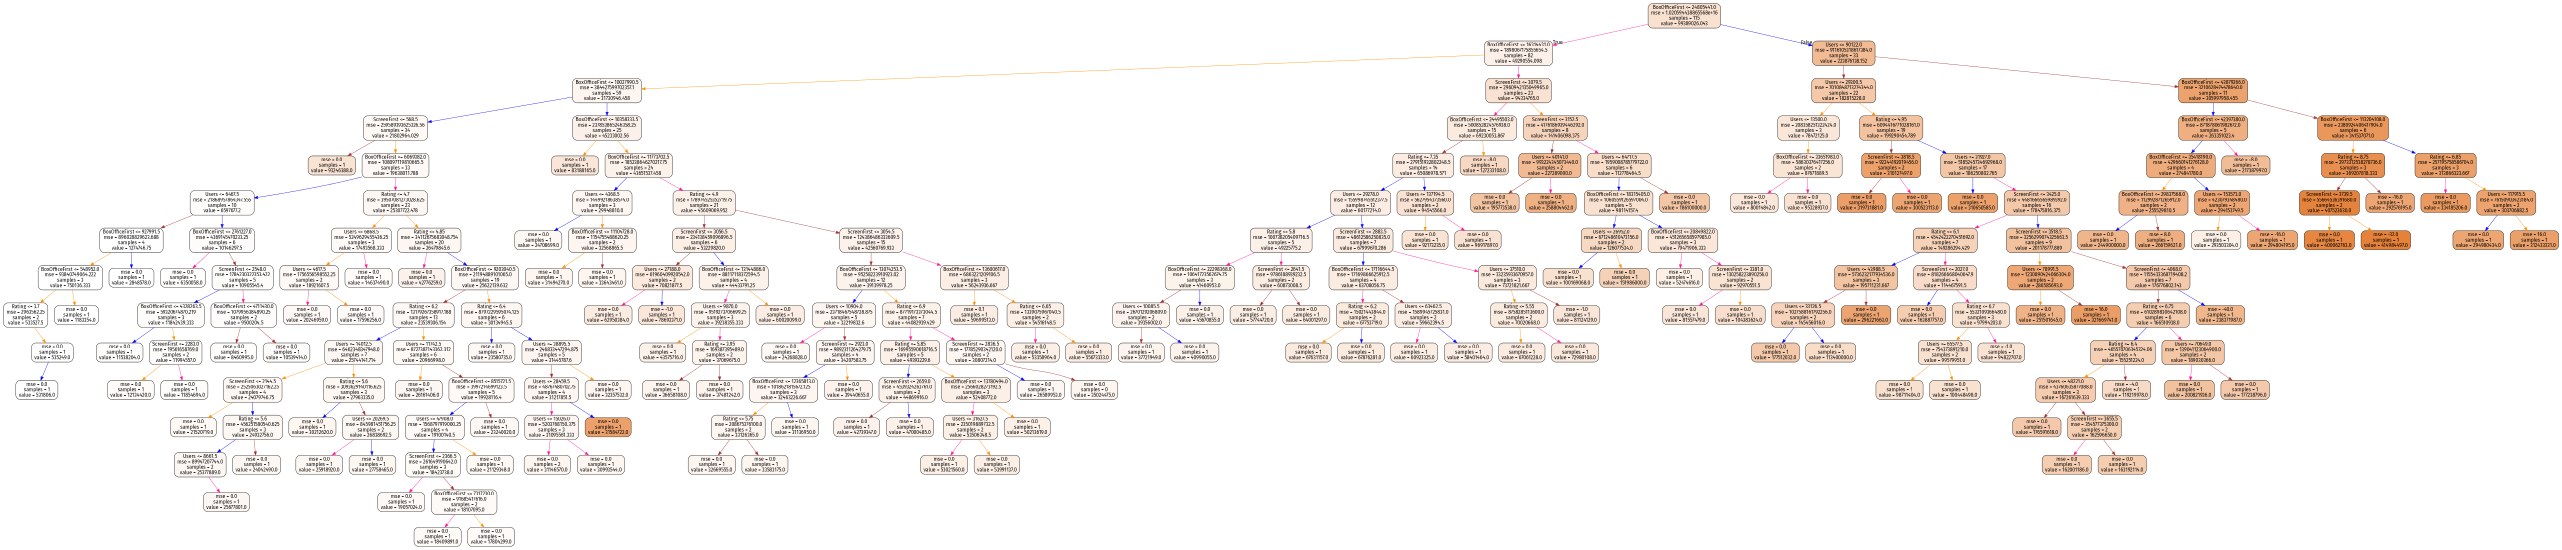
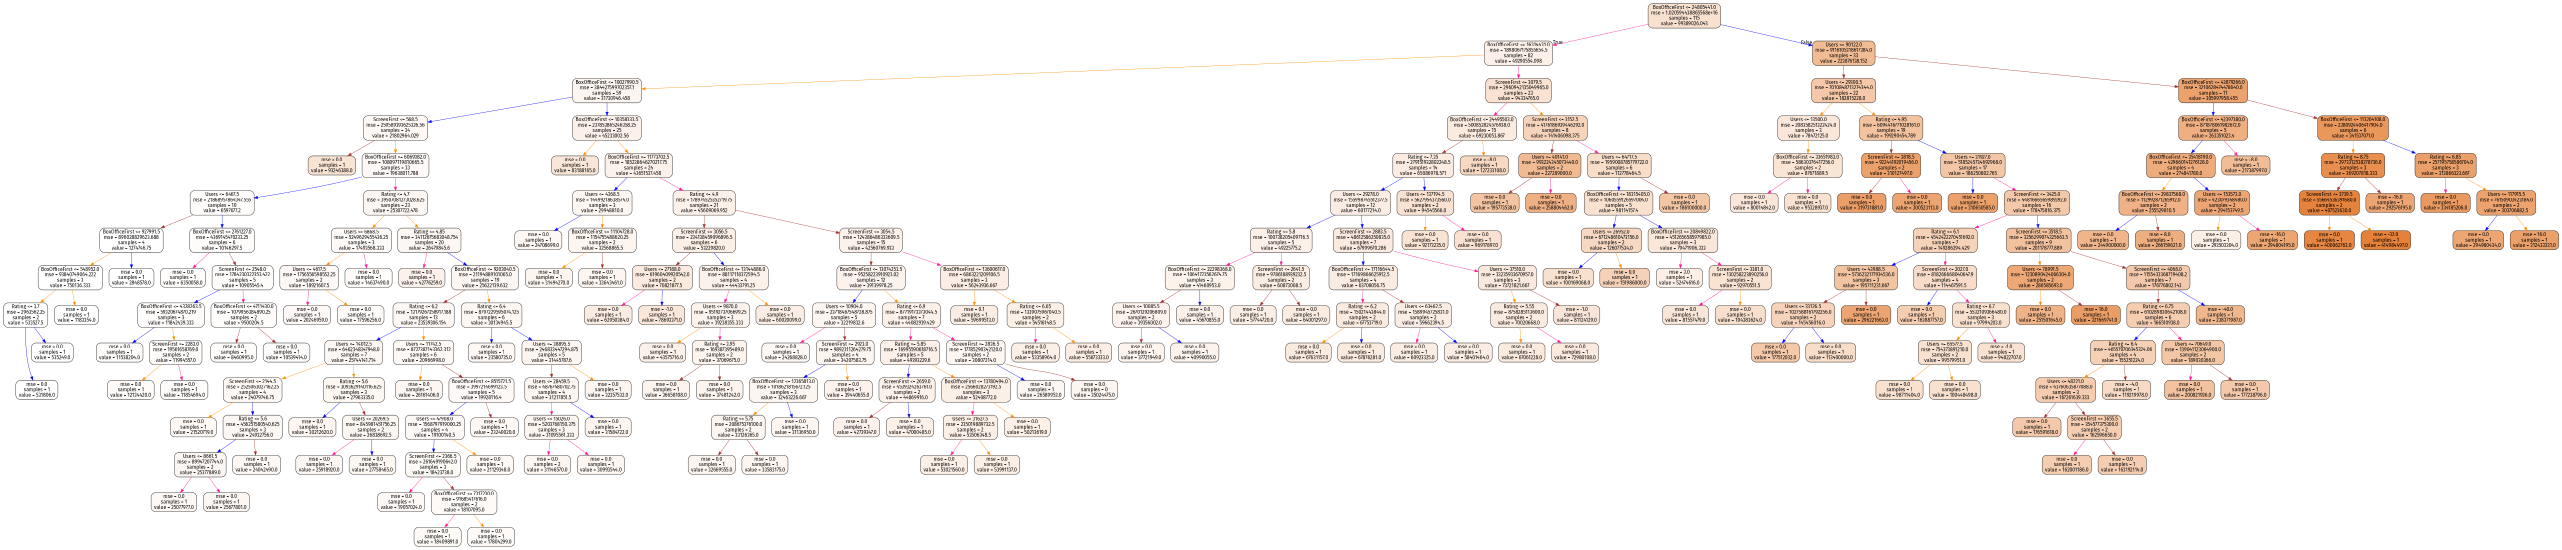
(1679, 278) -> (1679, 278)
(39, 334) -> (39, 334)
(45, 370) -> (26, 352)
(608, 427) -> (608, 427)
none -> (174, 502)
